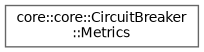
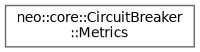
(102, 26) -> (100, 26)
